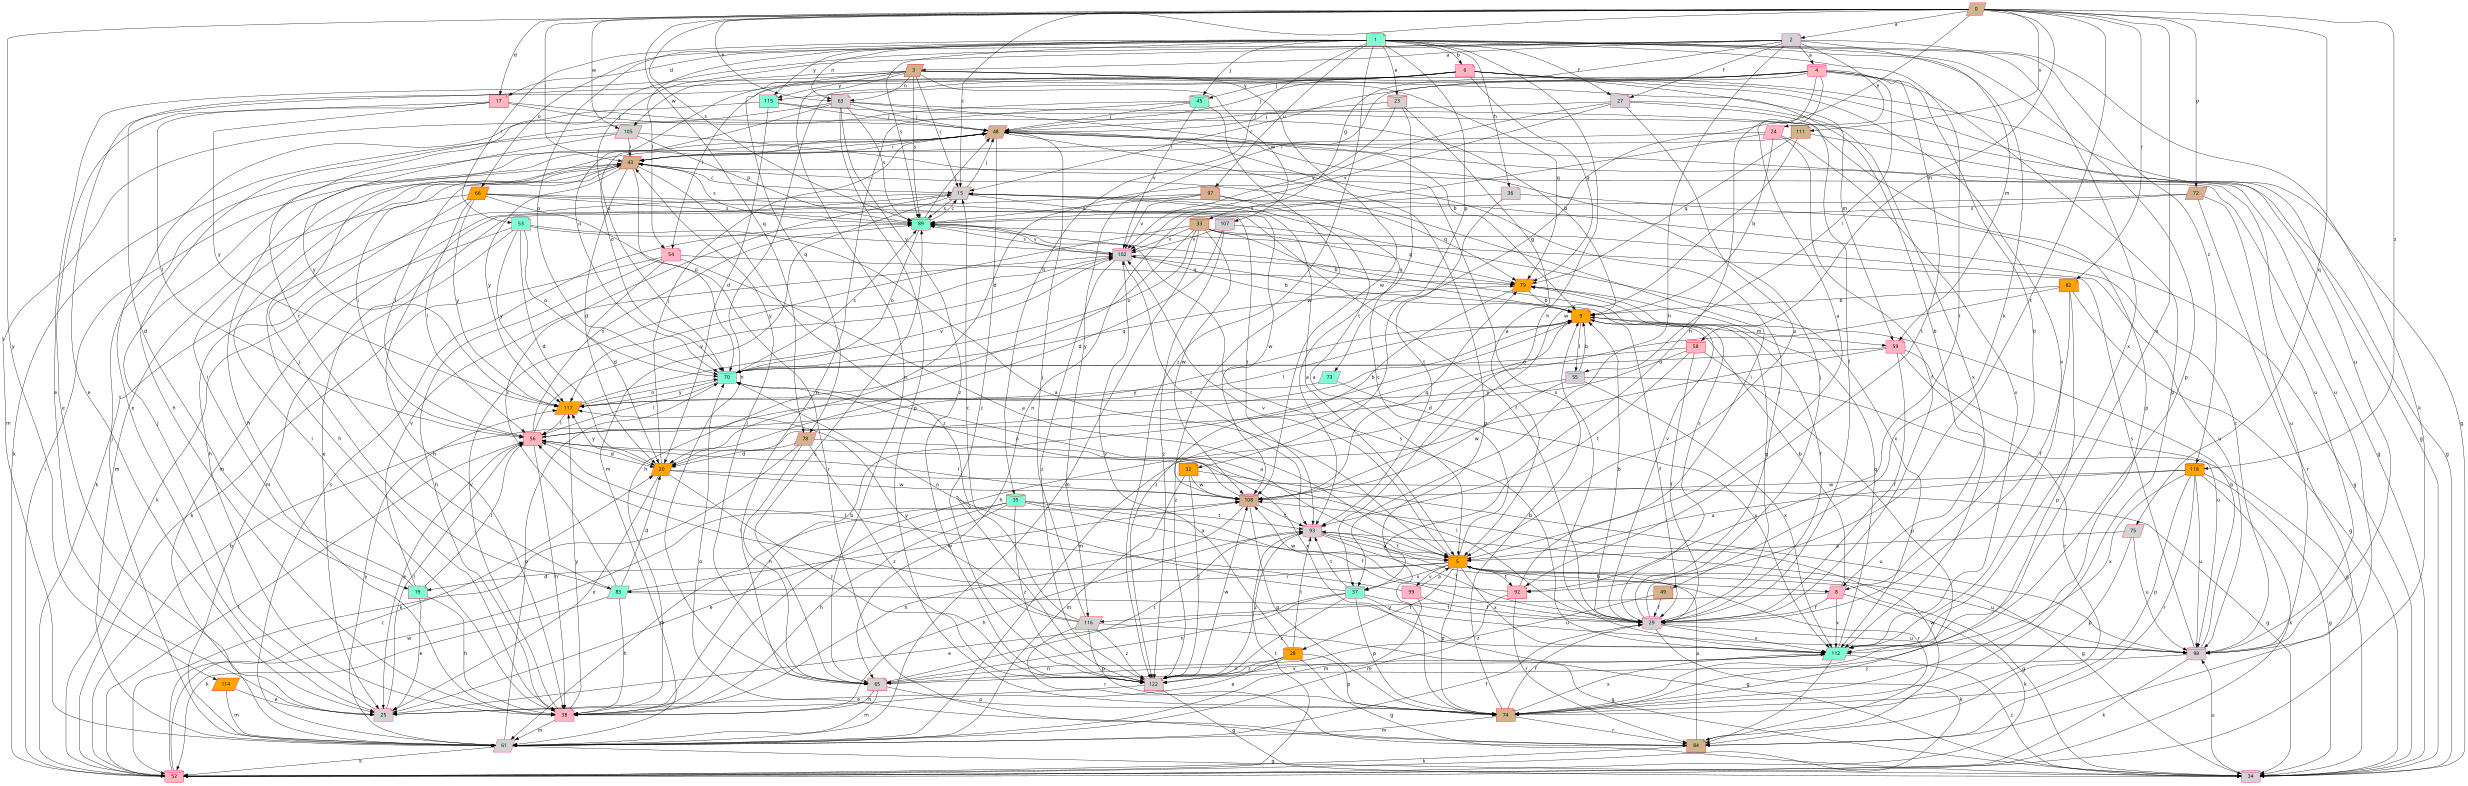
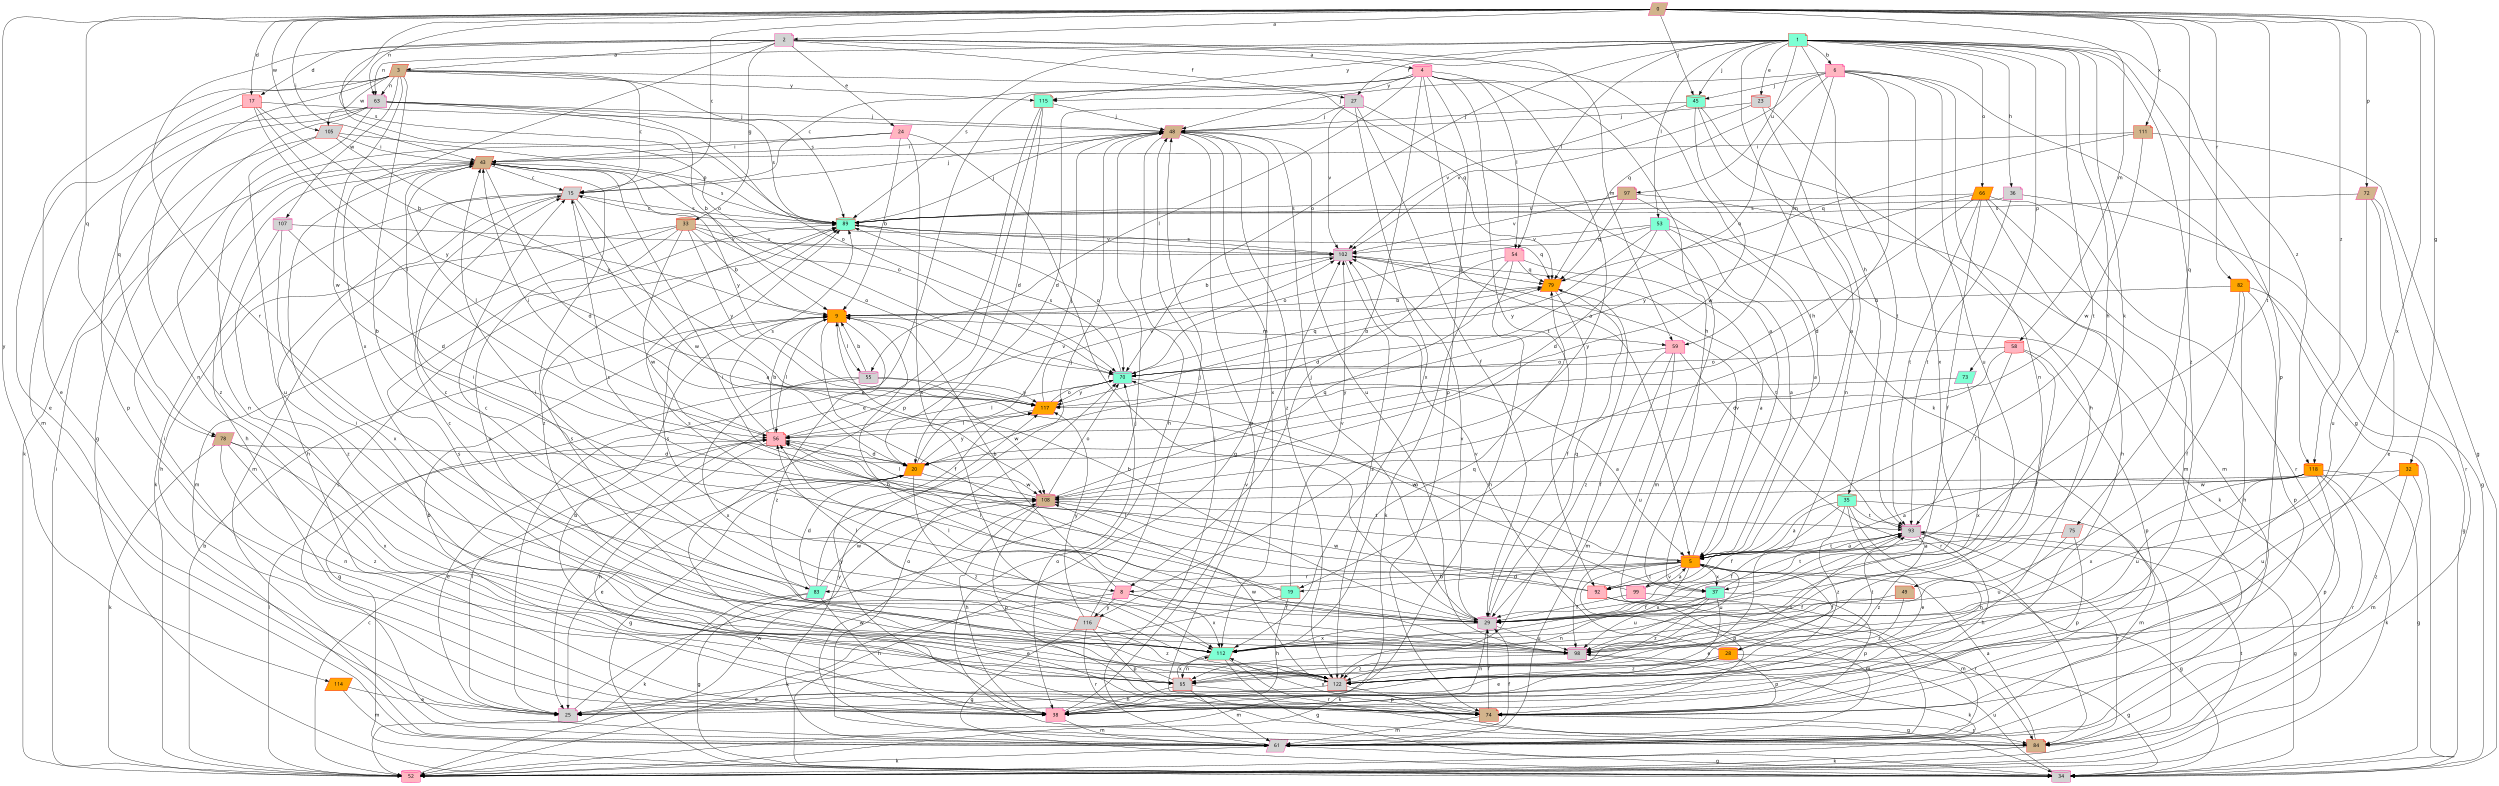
none -> (1677, 55)
(2012, 715) -> (1318, 715)
